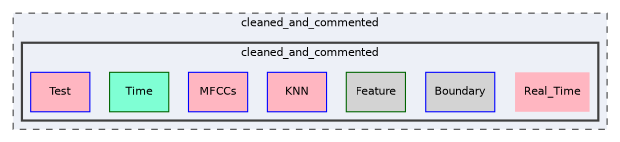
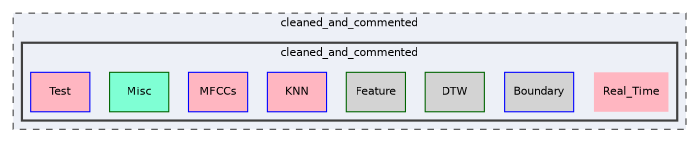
(139, 92) -> (139, 92)
none -> (455, 92)
